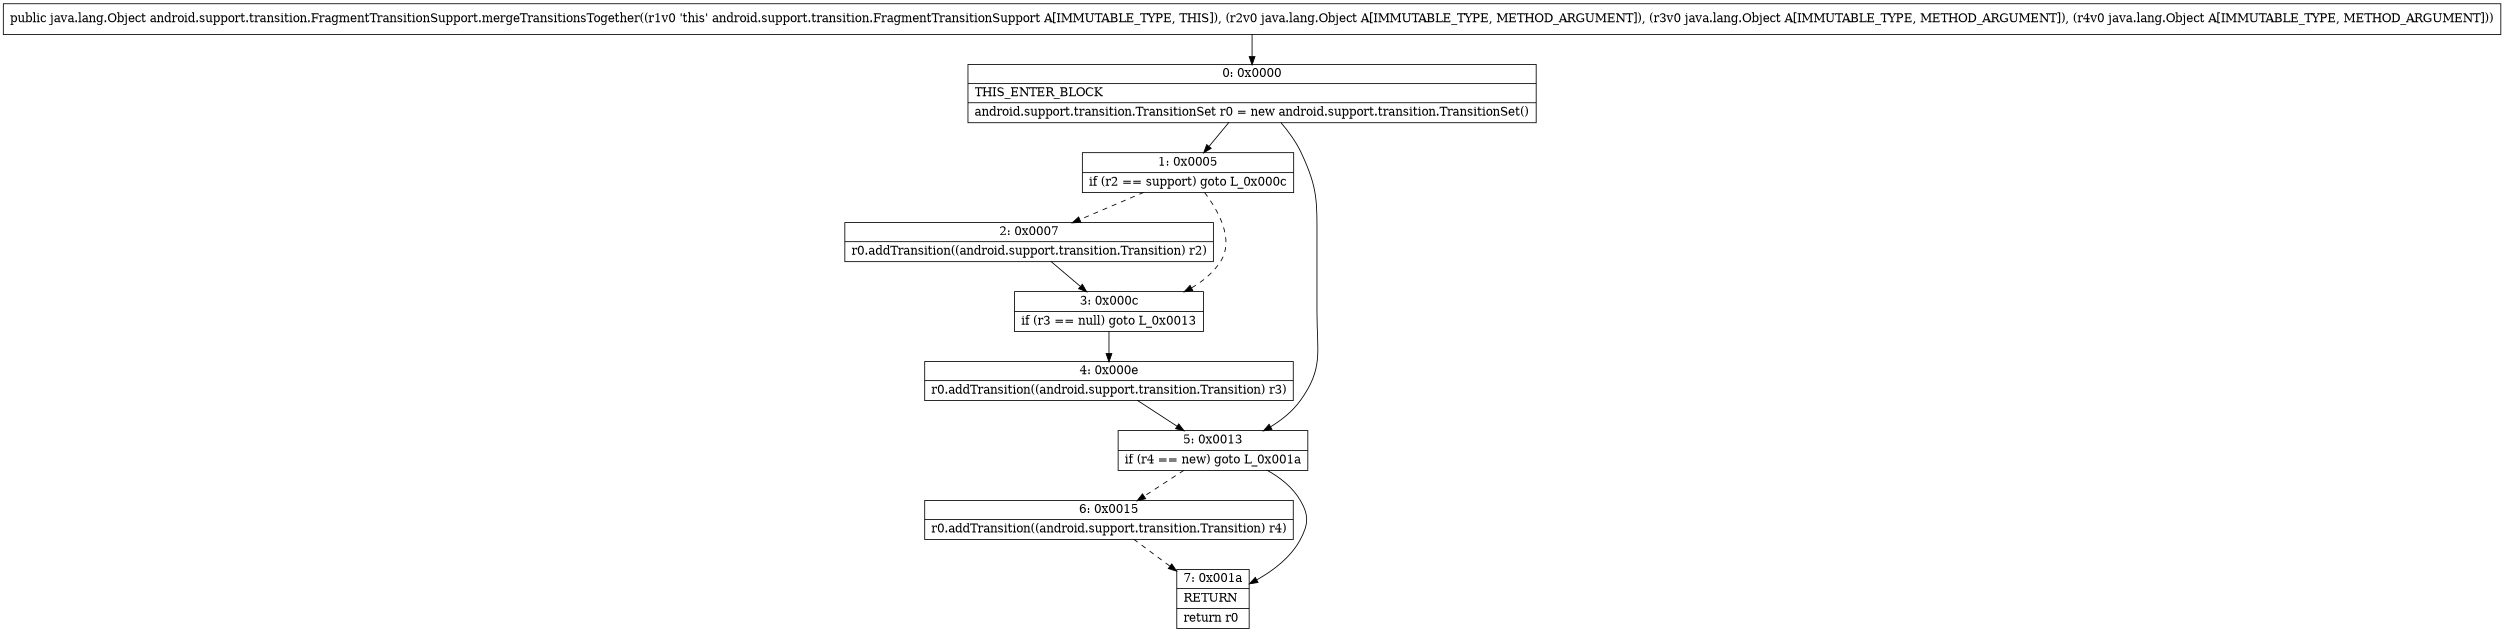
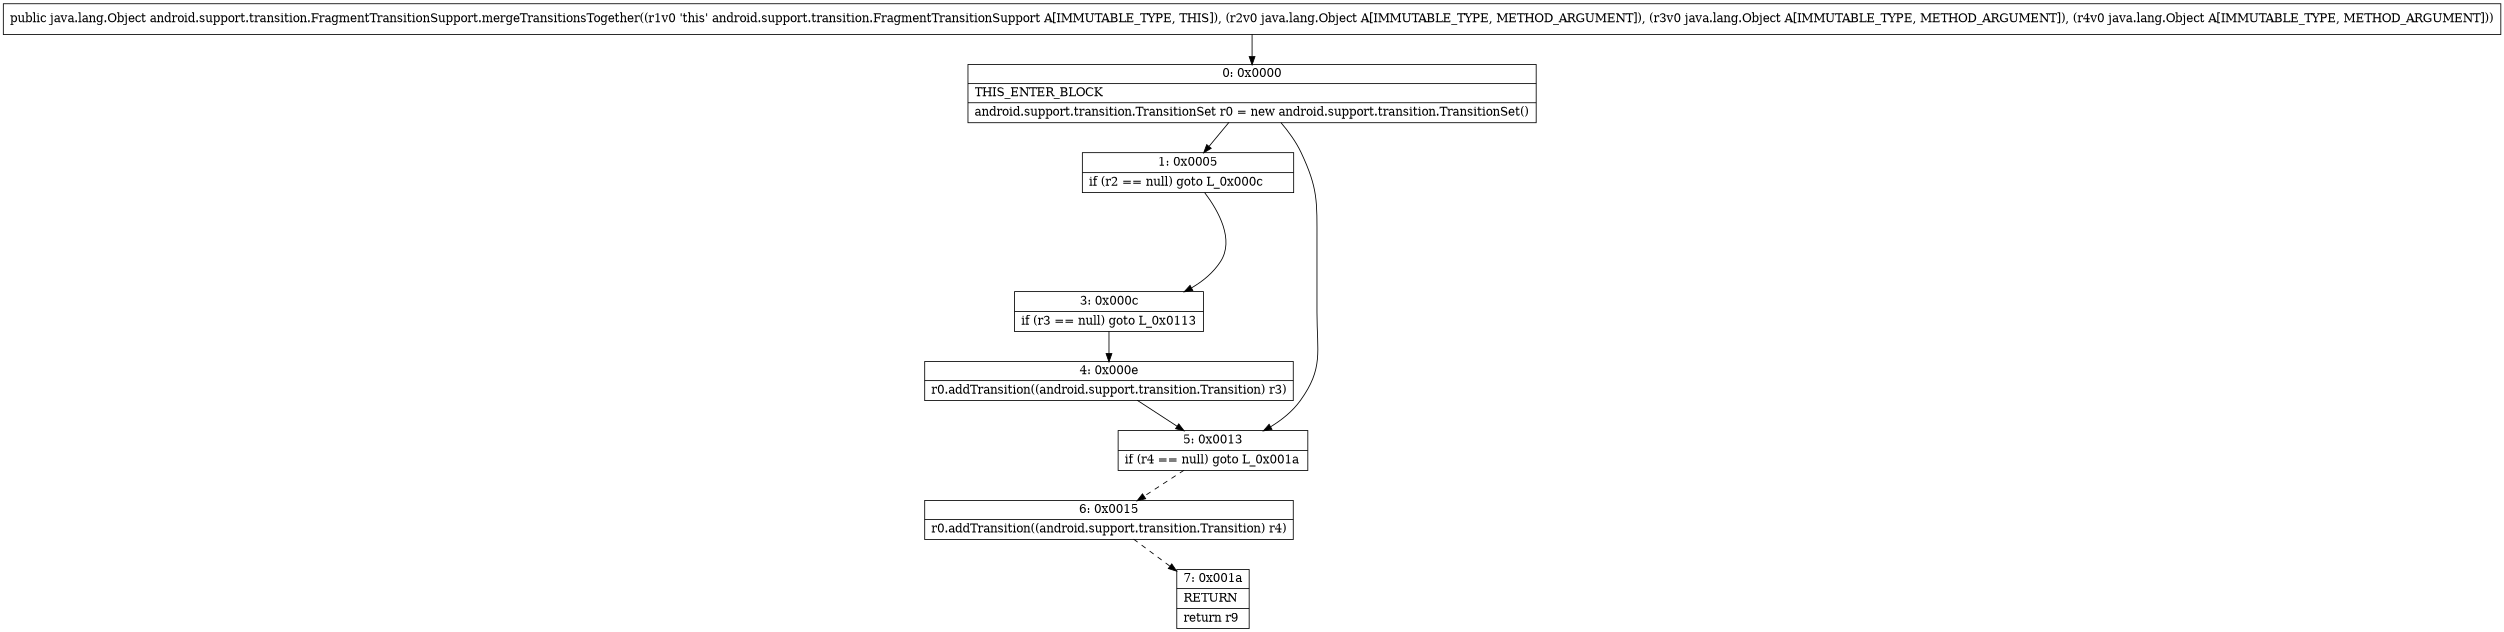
(1188, 182) -> (1176, 182)
(1029, 242) -> none
(1226, 245) -> (1226, 245)
(1109, 321) -> (1109, 321)
(1213, 460) -> (1212, 460)
(1306, 527) -> none
(1211, 618) -> (1211, 618)
